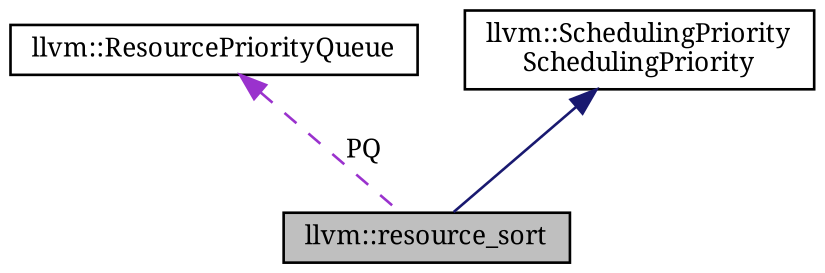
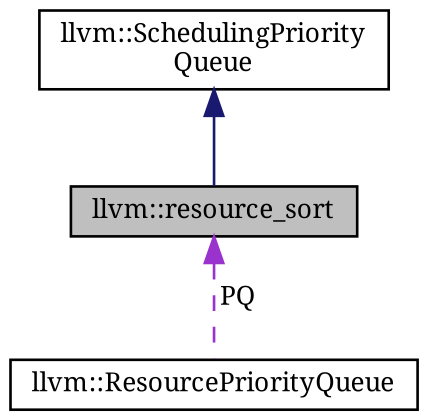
(640, 50) -> (214, 50)
(331, 152) -> (214, 311)
